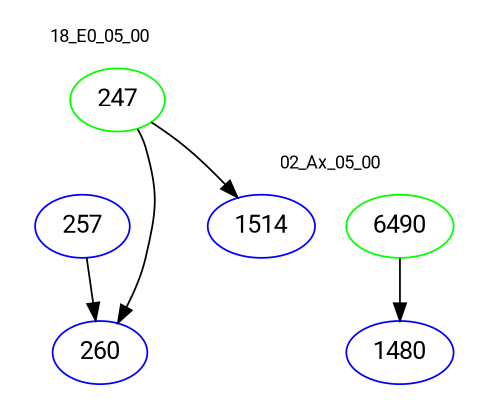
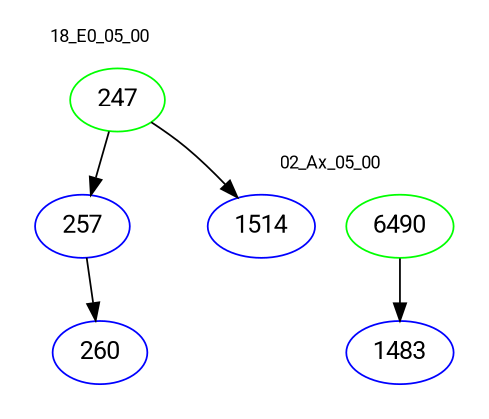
(153, 219) -> (102, 155)
(400, 353) -> (400, 353)
